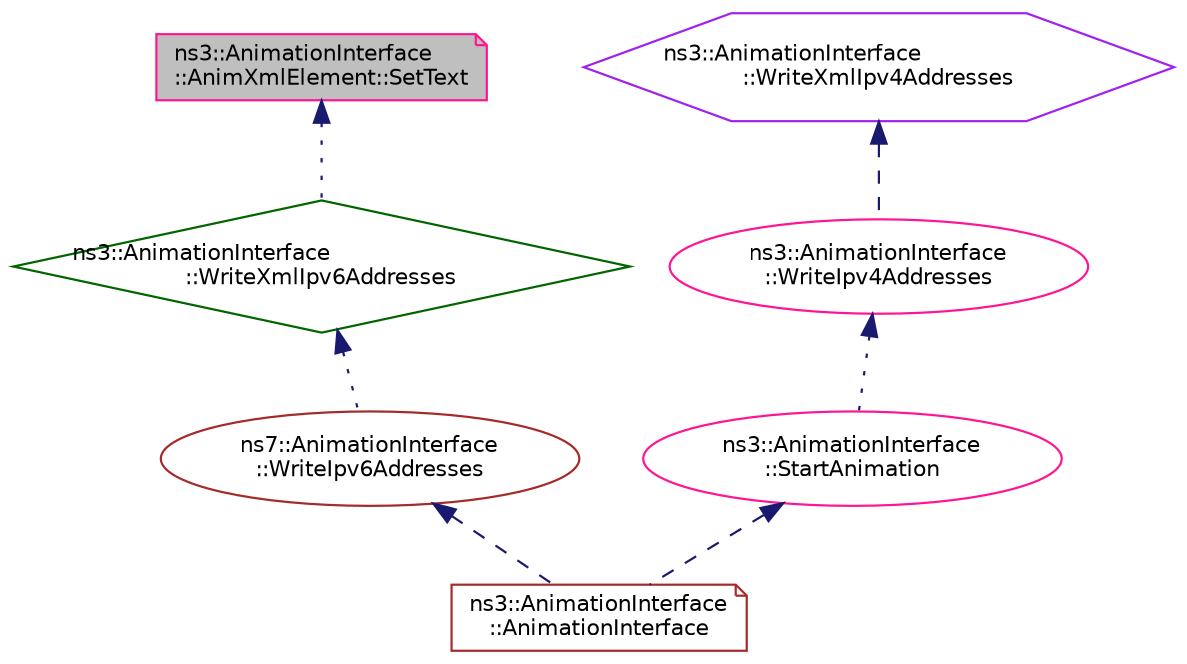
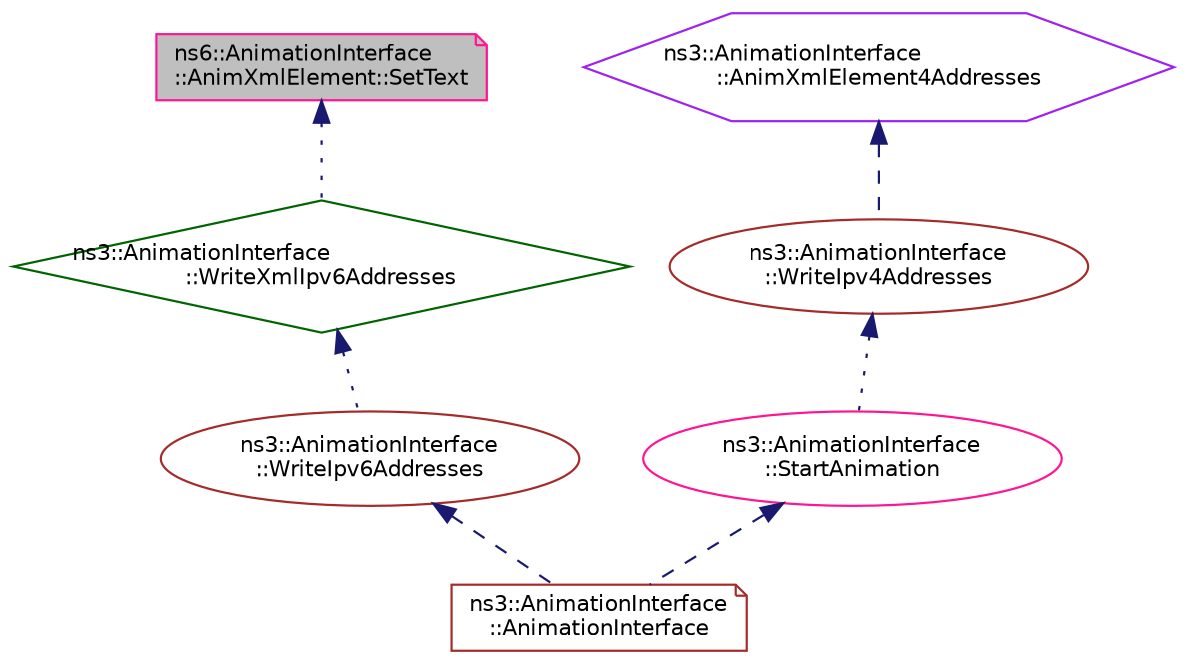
(322, 67) -> (322, 67)
(879, 67) -> (879, 67)
(879, 267) -> (879, 267)
(370, 459) -> (370, 459)
